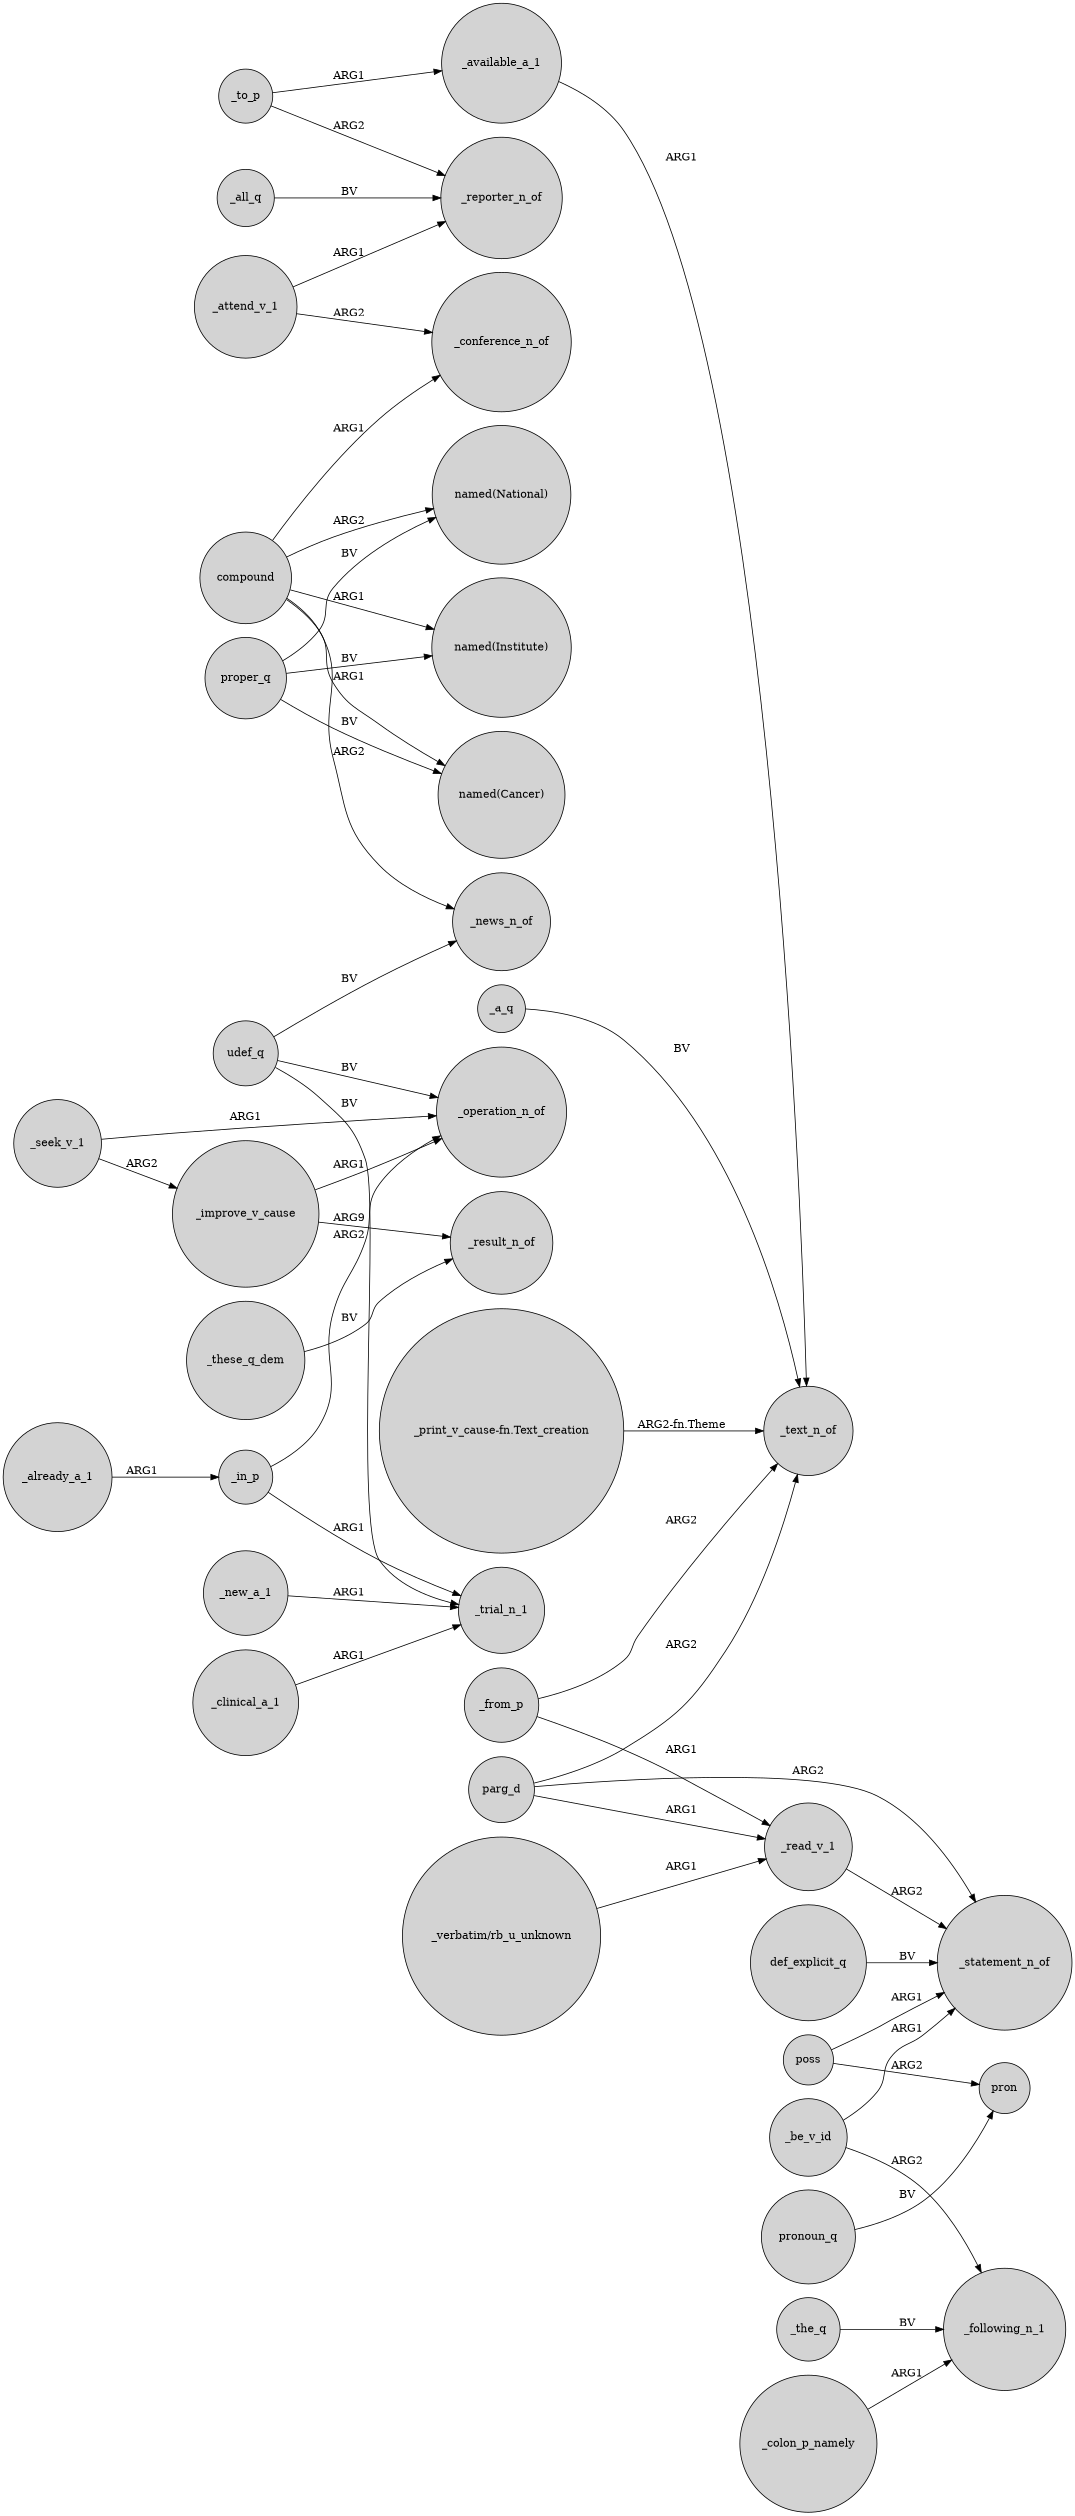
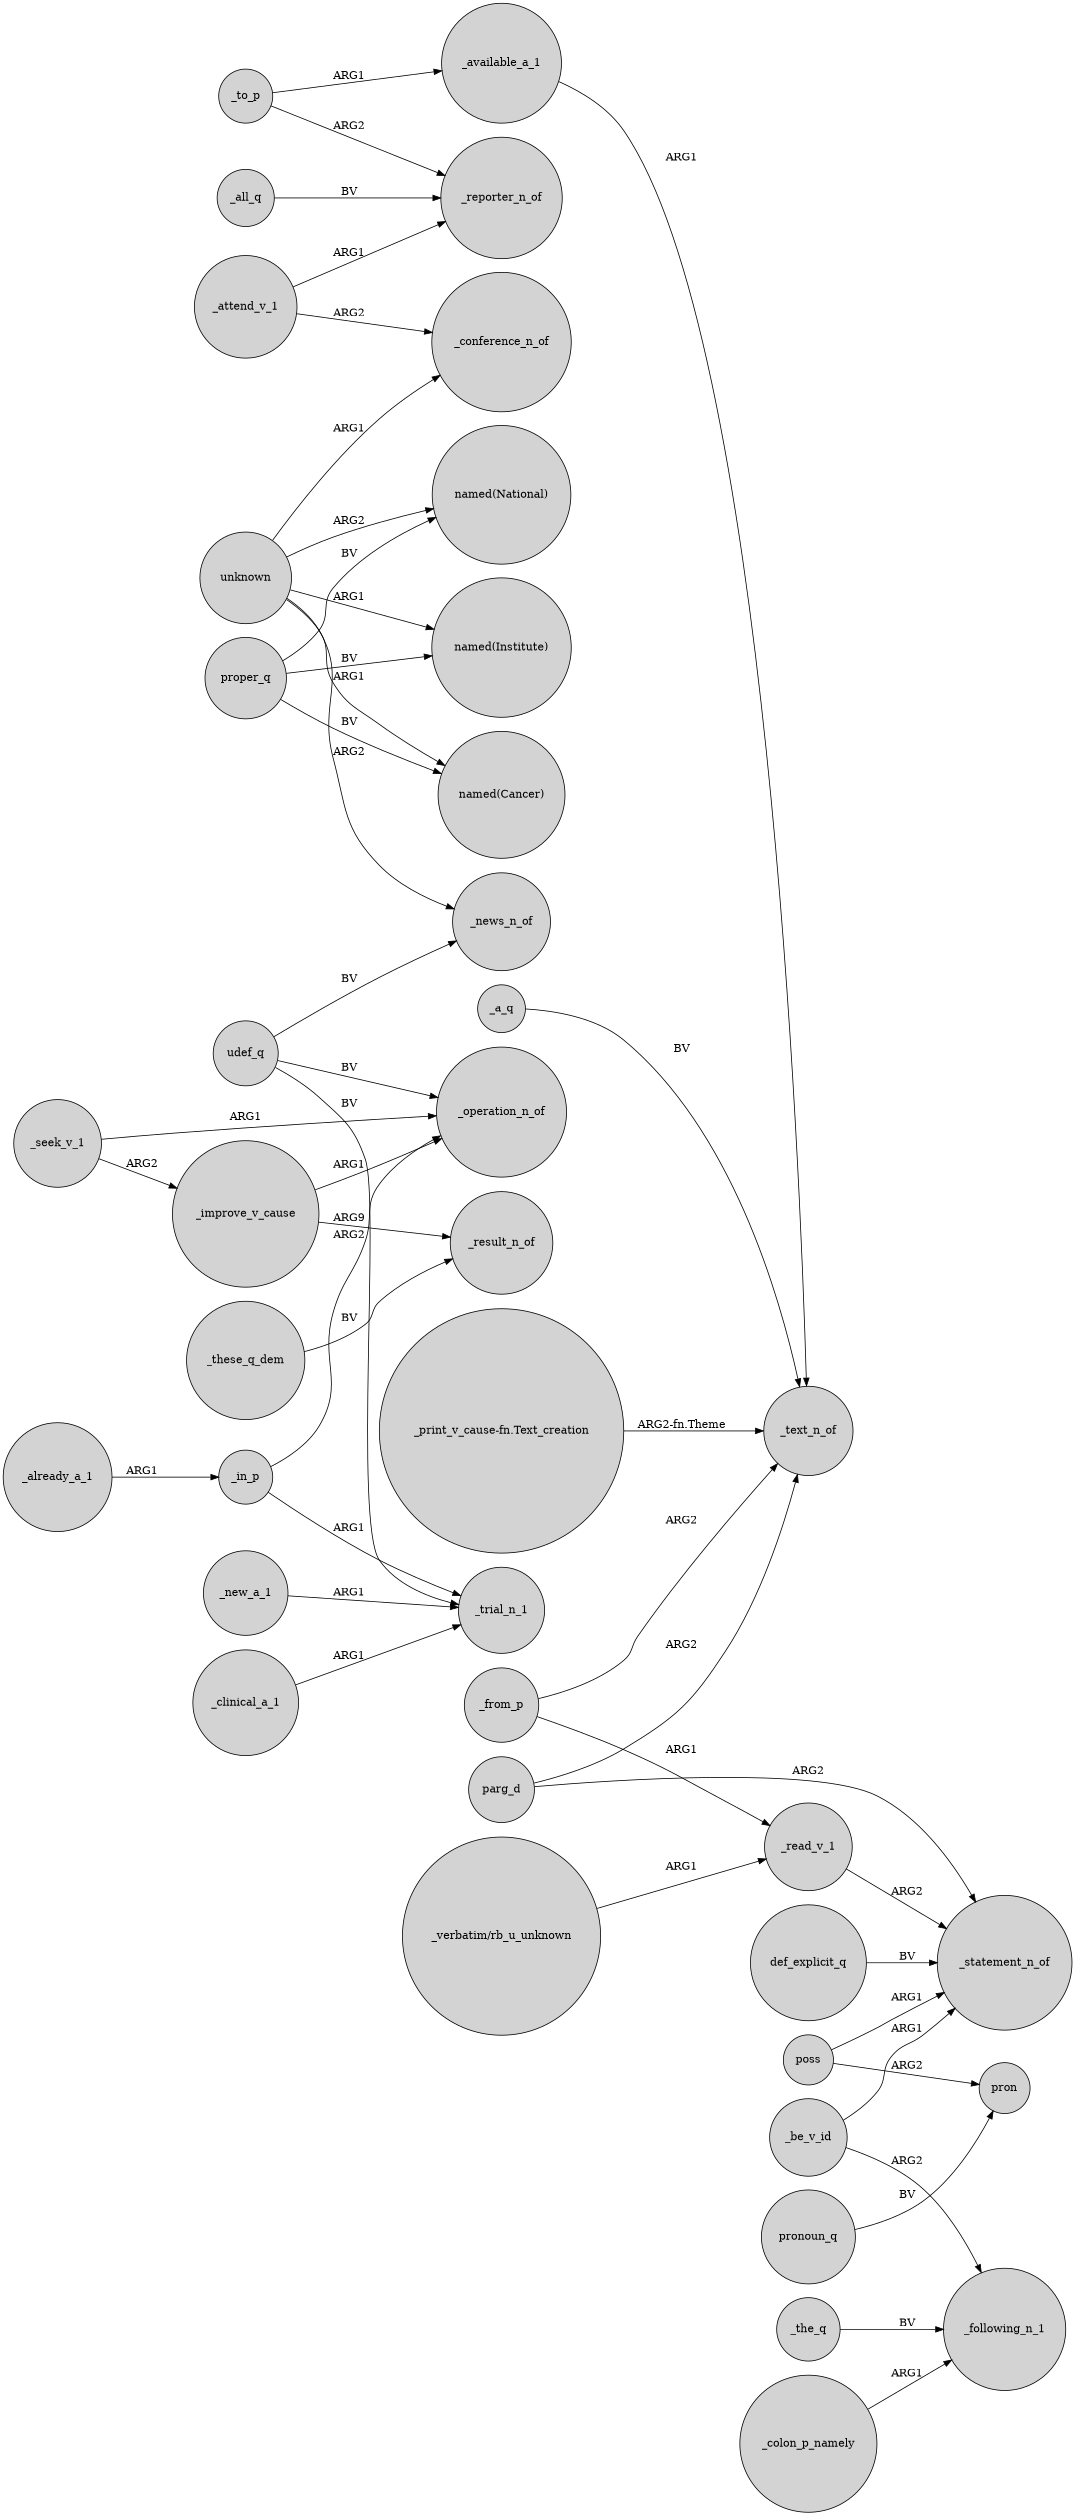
(246, 578) -> (246, 578)
(646, 1817) -> none
